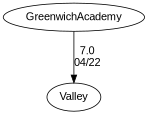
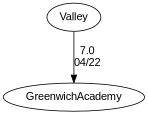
(74, 53) -> (74, 53)
